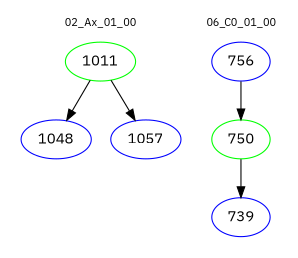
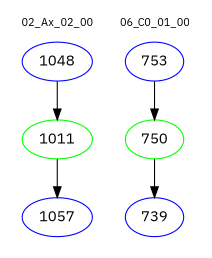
(101, 23) -> (58, 23)
(241, 62) -> (155, 62)
(81, 96) -> (57, 95)
